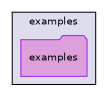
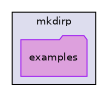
(54, 22) -> (54, 22)
